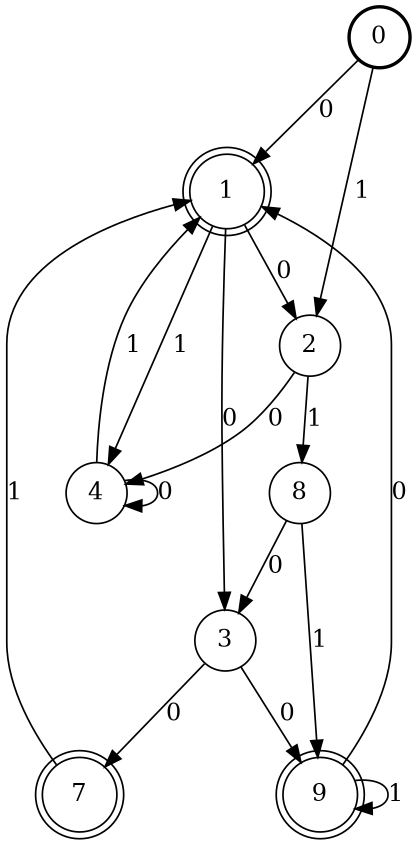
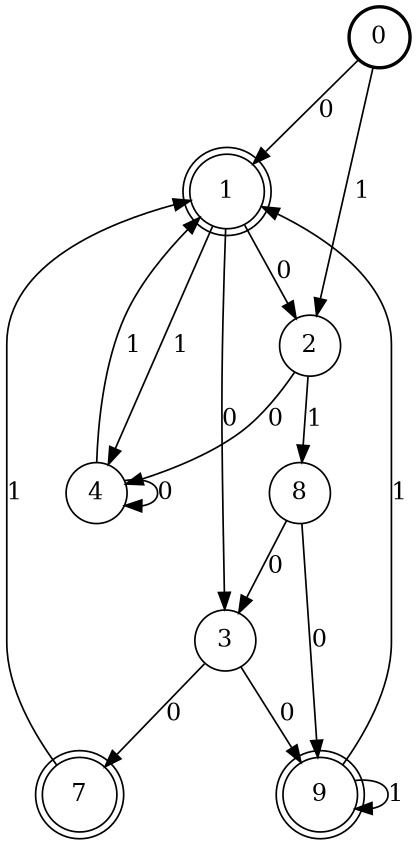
(400, 493) -> (400, 493)
(320, 640) -> (320, 640)
